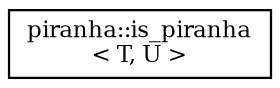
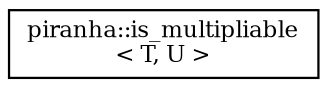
(140, 44) -> (164, 44)
